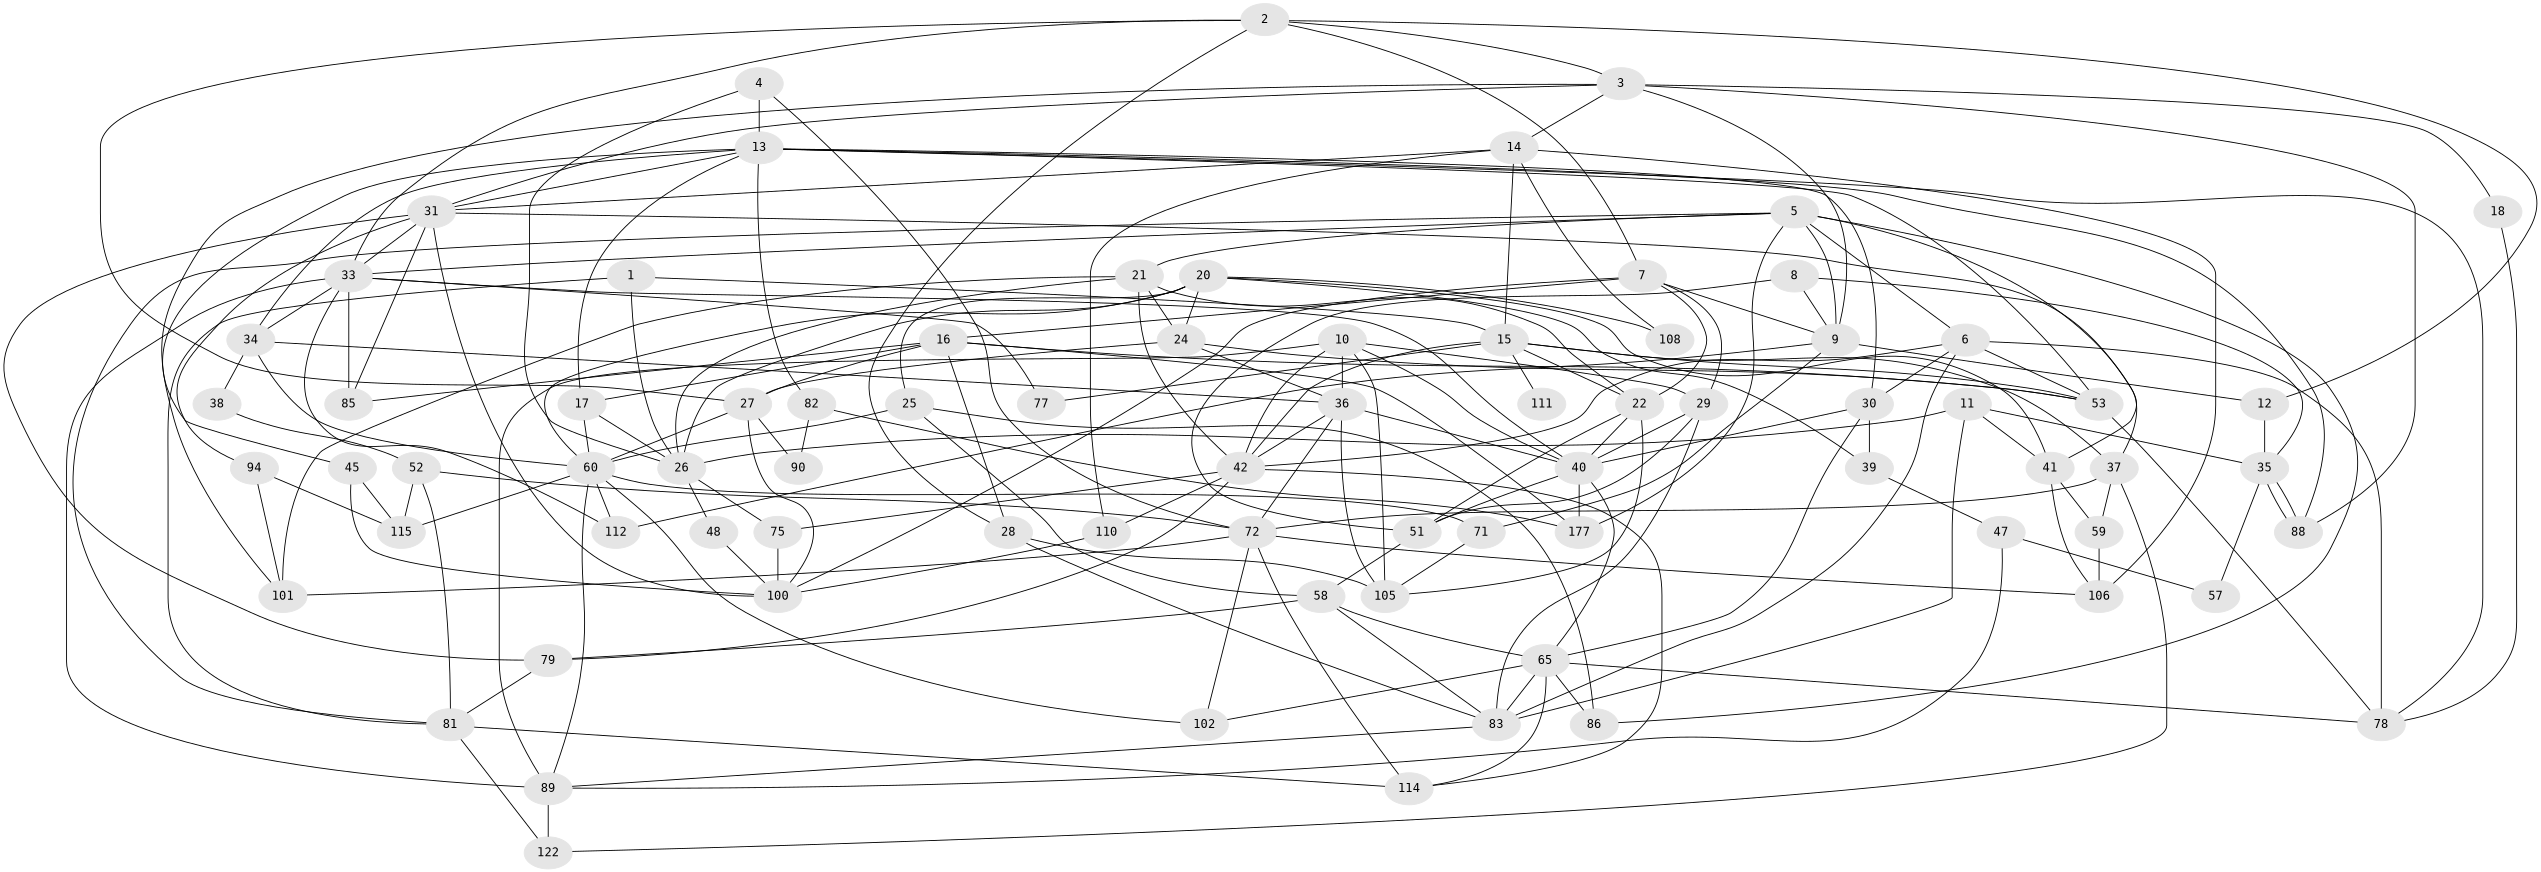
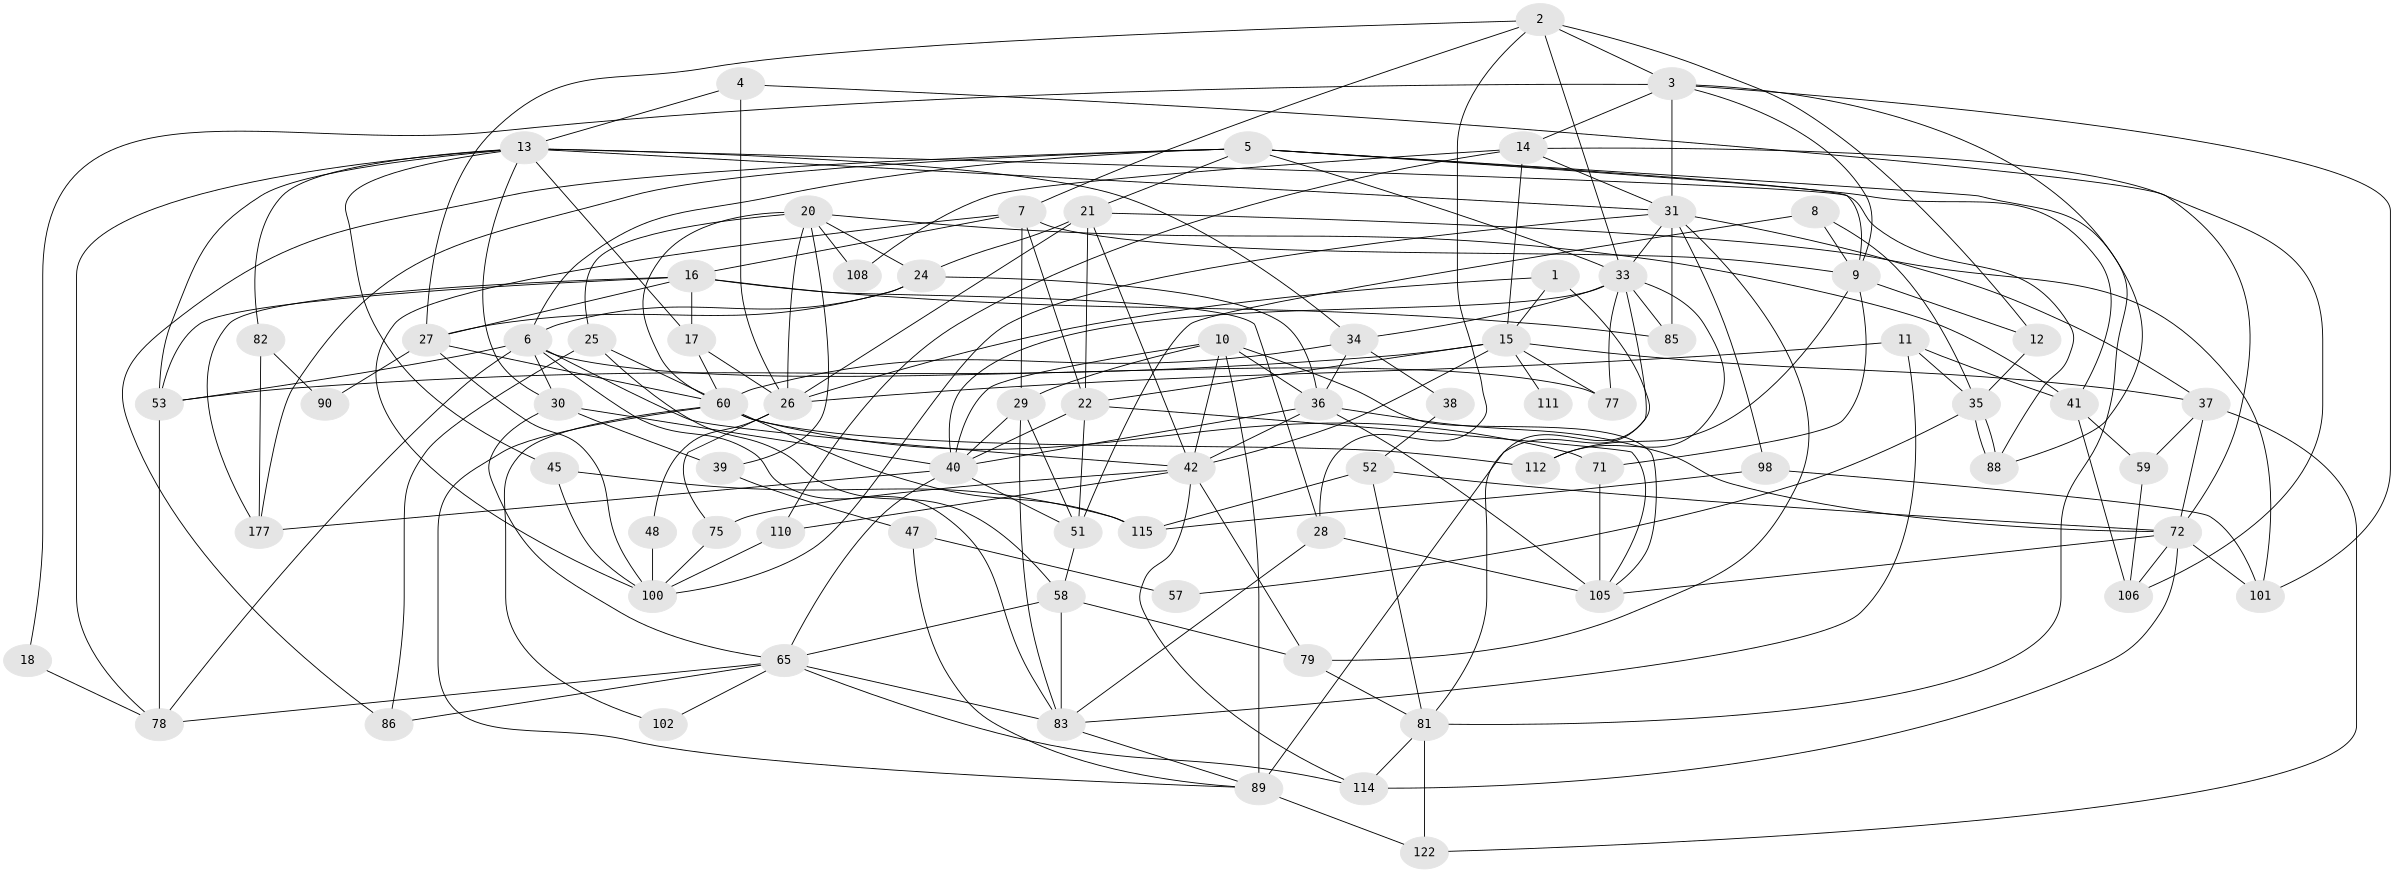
none -> (1281, 368)
(1641, 370) -> (725, 308)
(254, 468) -> (1765, 468)
(1230, 620) -> (1902, 563)
